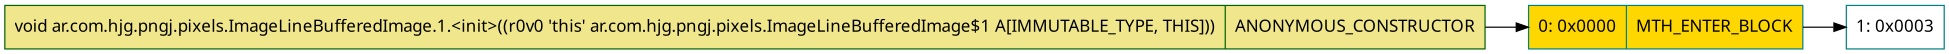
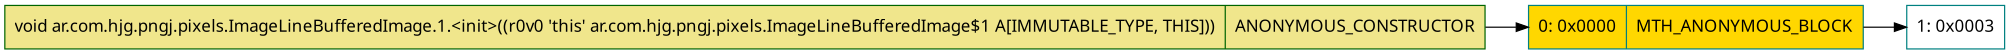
(1715, 27) -> (1745, 27)
